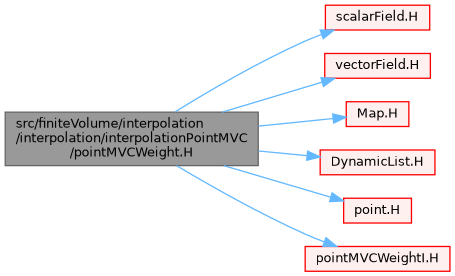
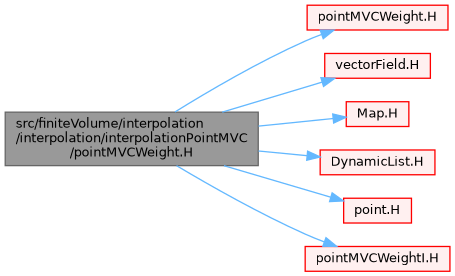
(378, 18) -> (378, 18)
